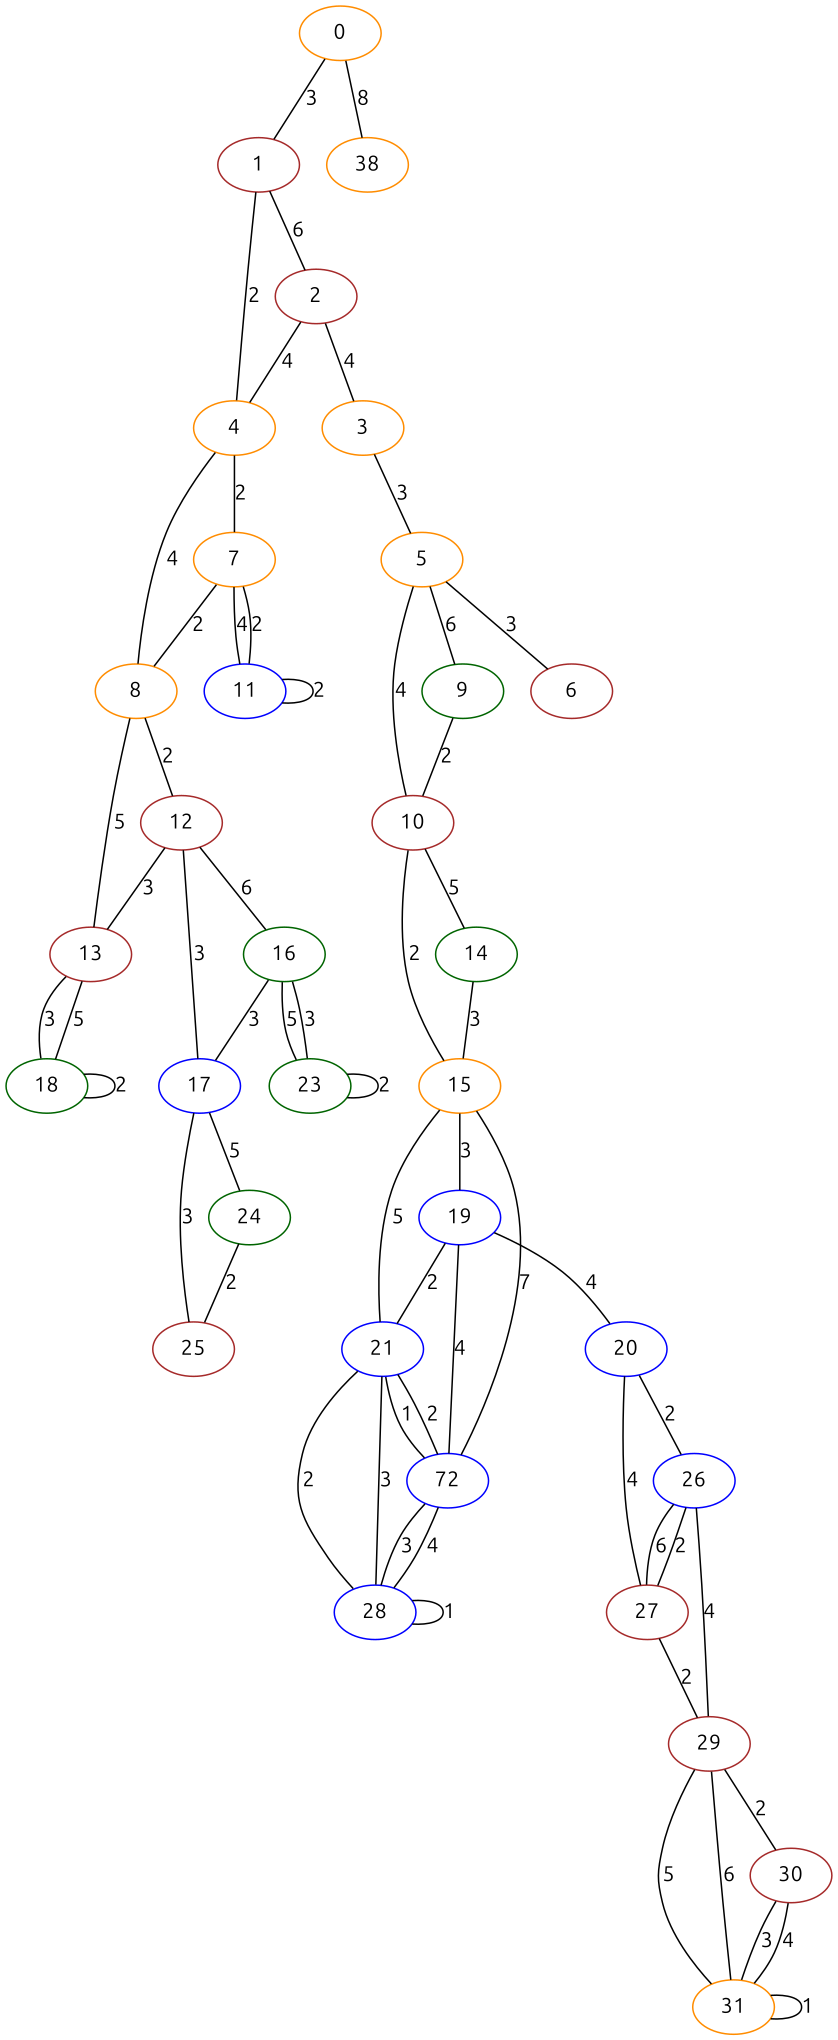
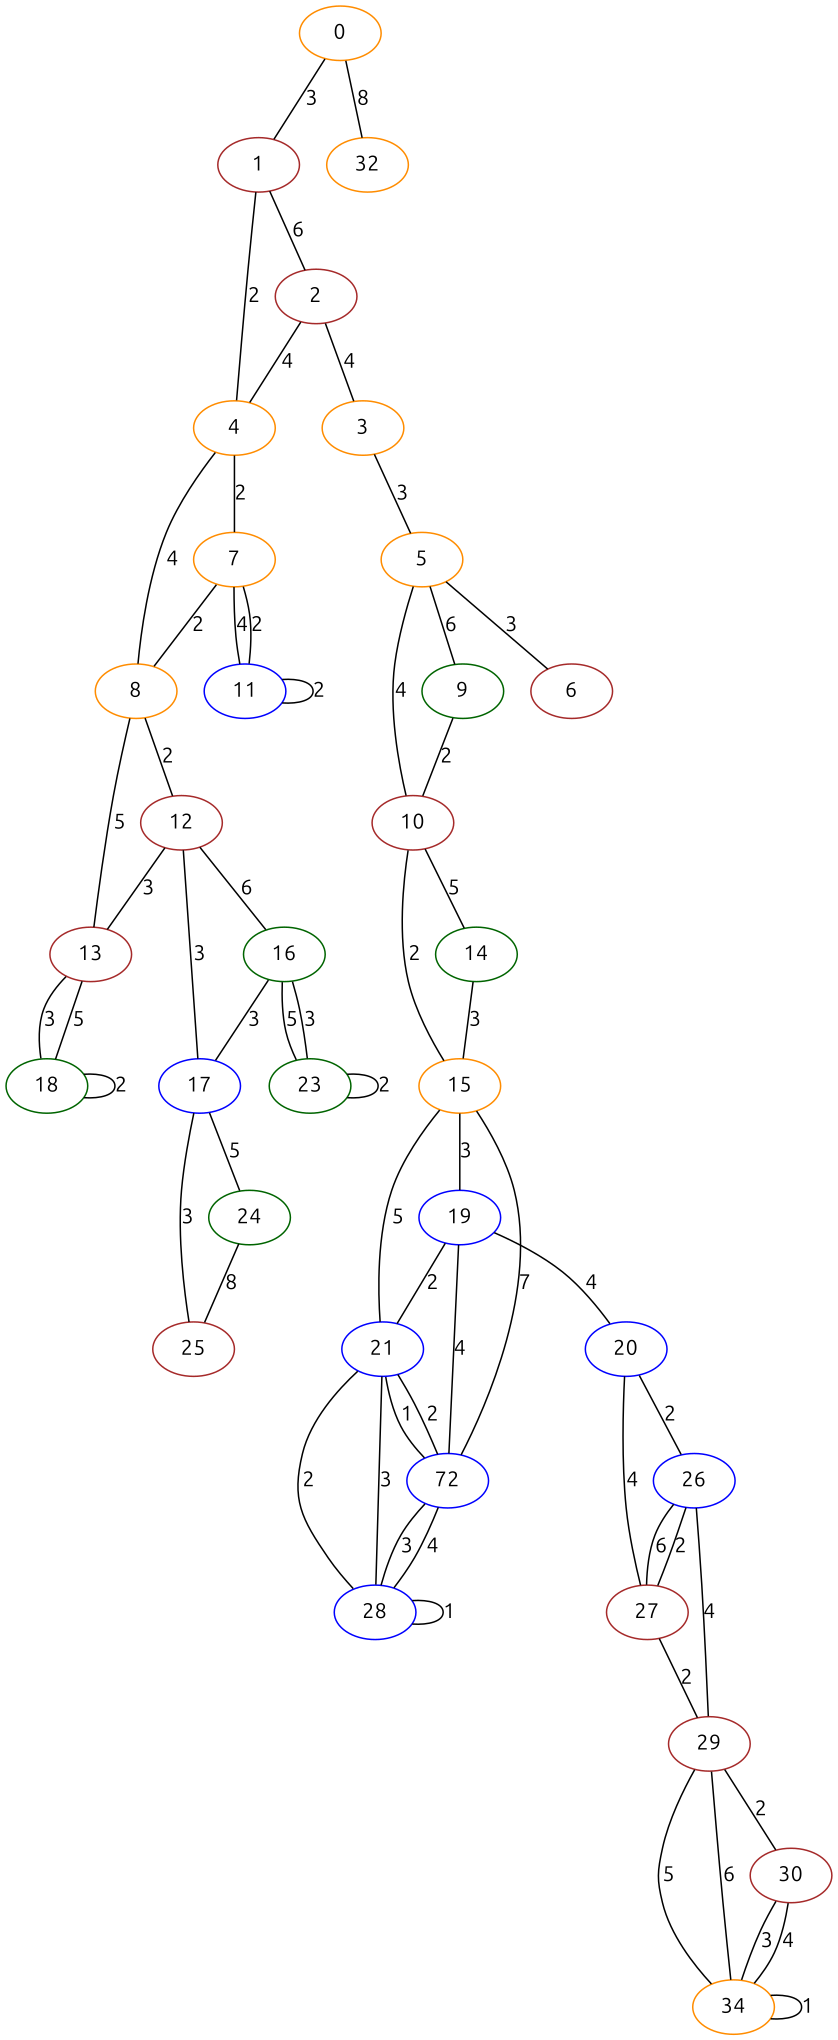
(368, 165) -> (368, 165)
(232, 1283) -> (232, 1283)
(734, 2007) -> (734, 2007)
